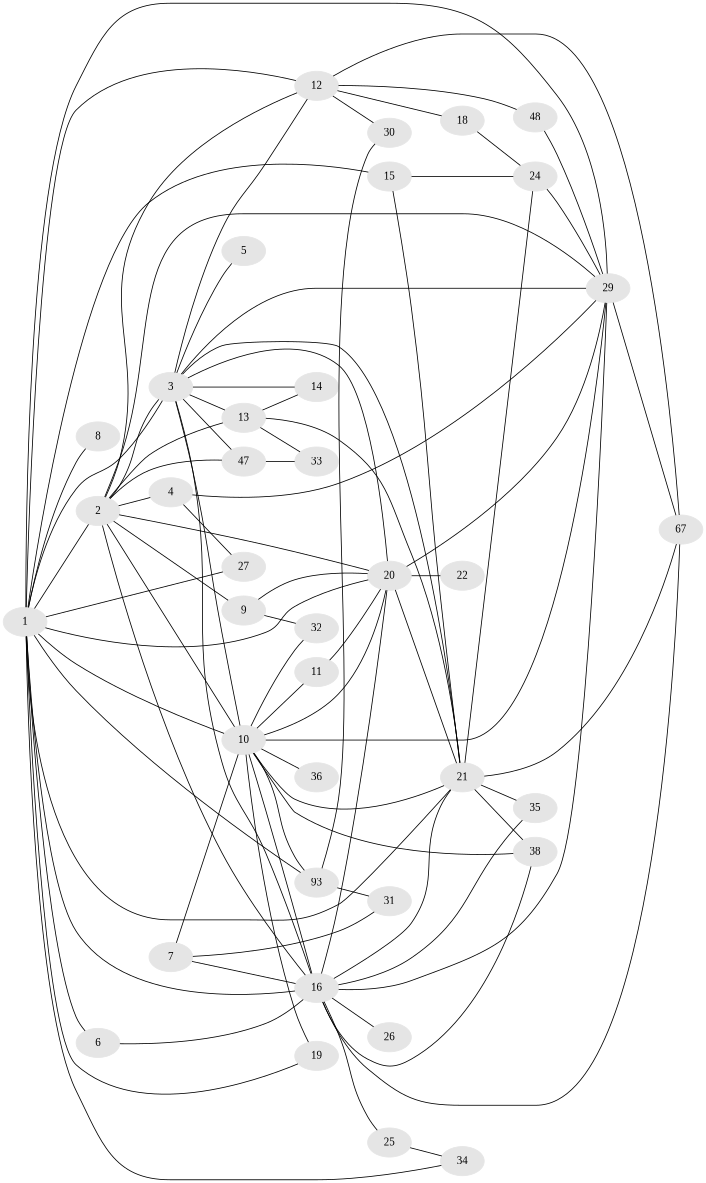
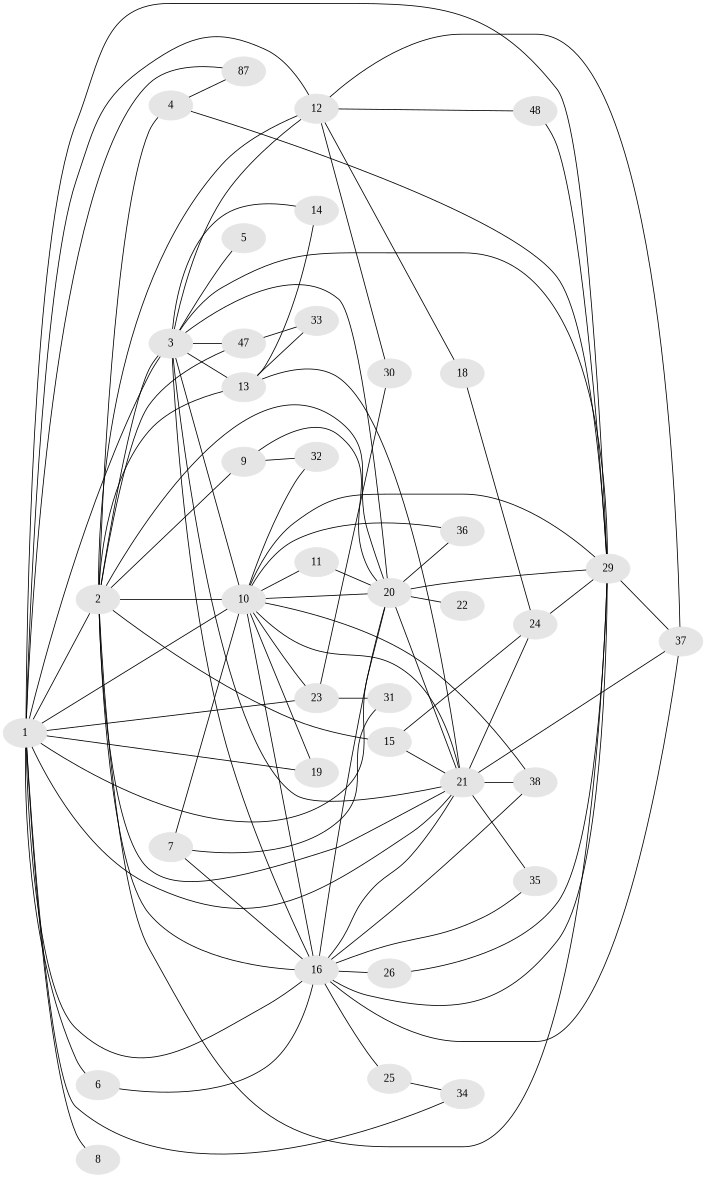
(100, 288) -> (227, 686)
(681, 530) -> (681, 641)
none -> (426, 562)
(244, 567) -> (244, 71)
none -> (583, 827)
none -> (173, 880)
(317, 883) -> (317, 698)
